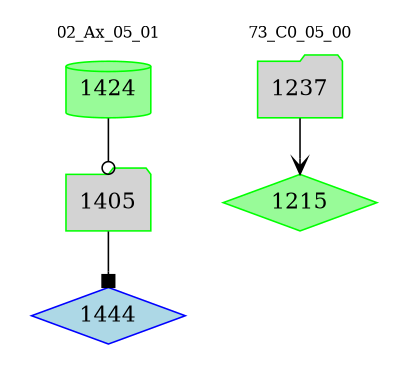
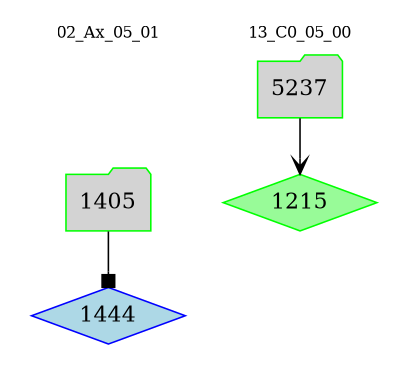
(300, 34) -> (300, 34)
(108, 90) -> none
(300, 90) -> (300, 90)
